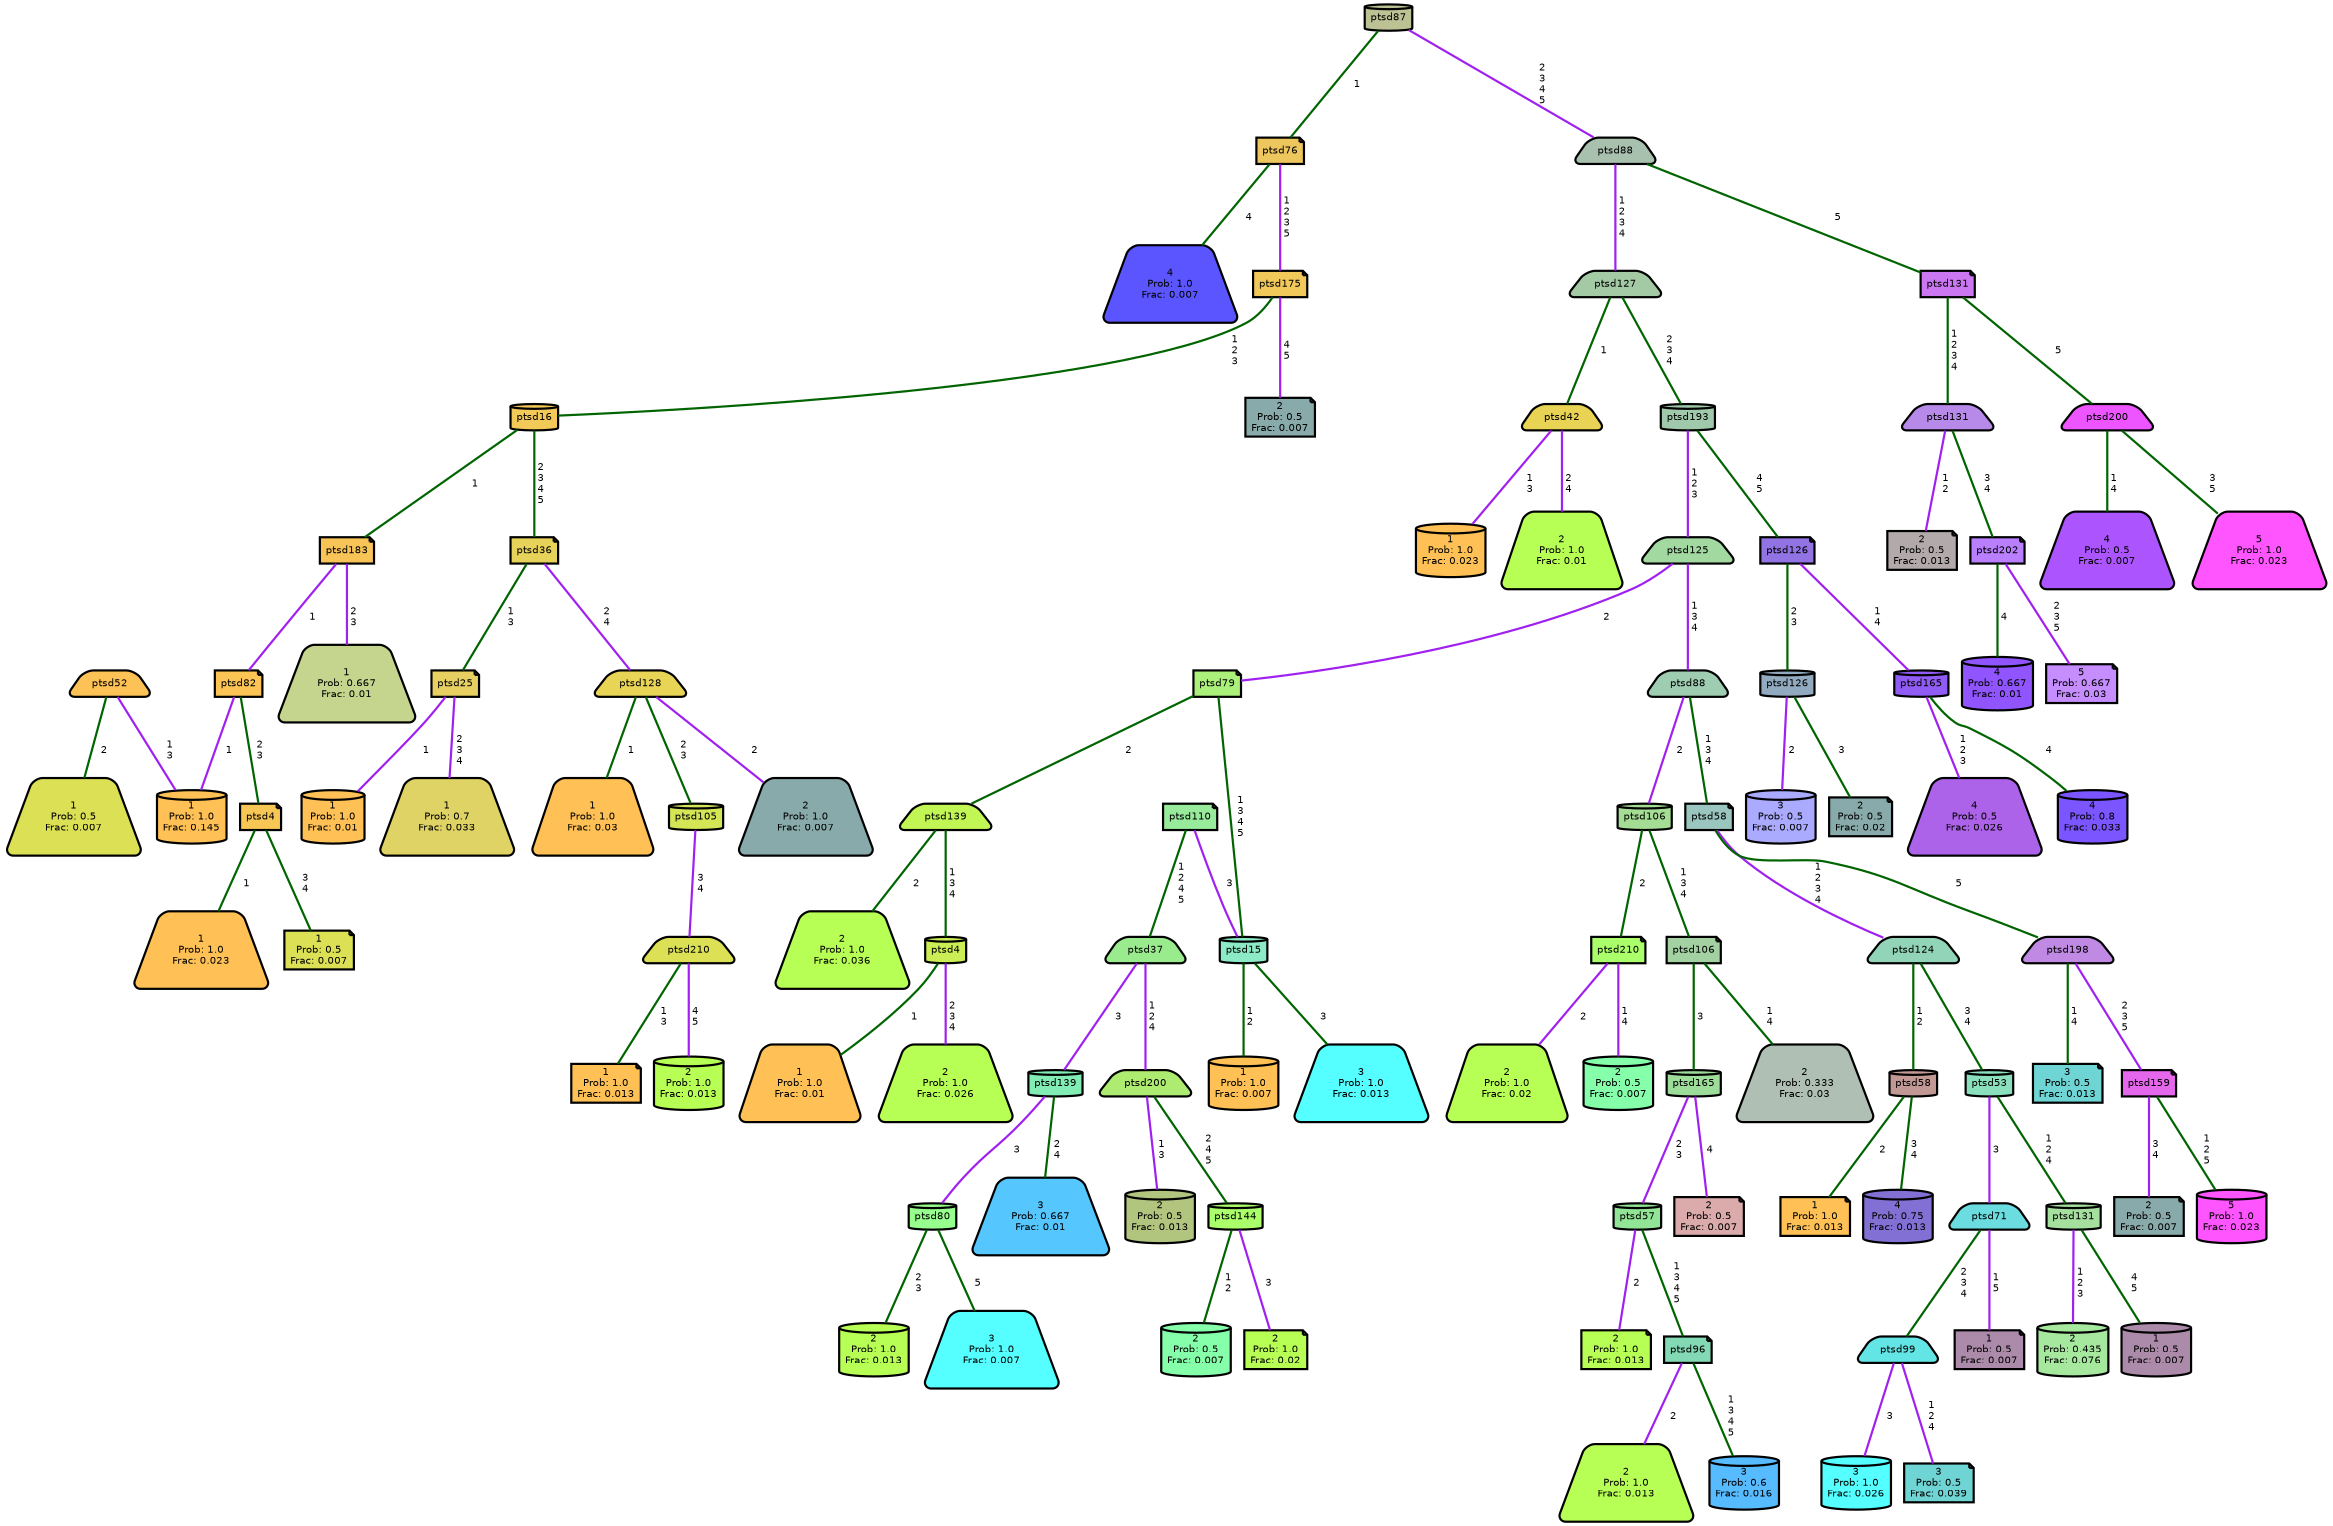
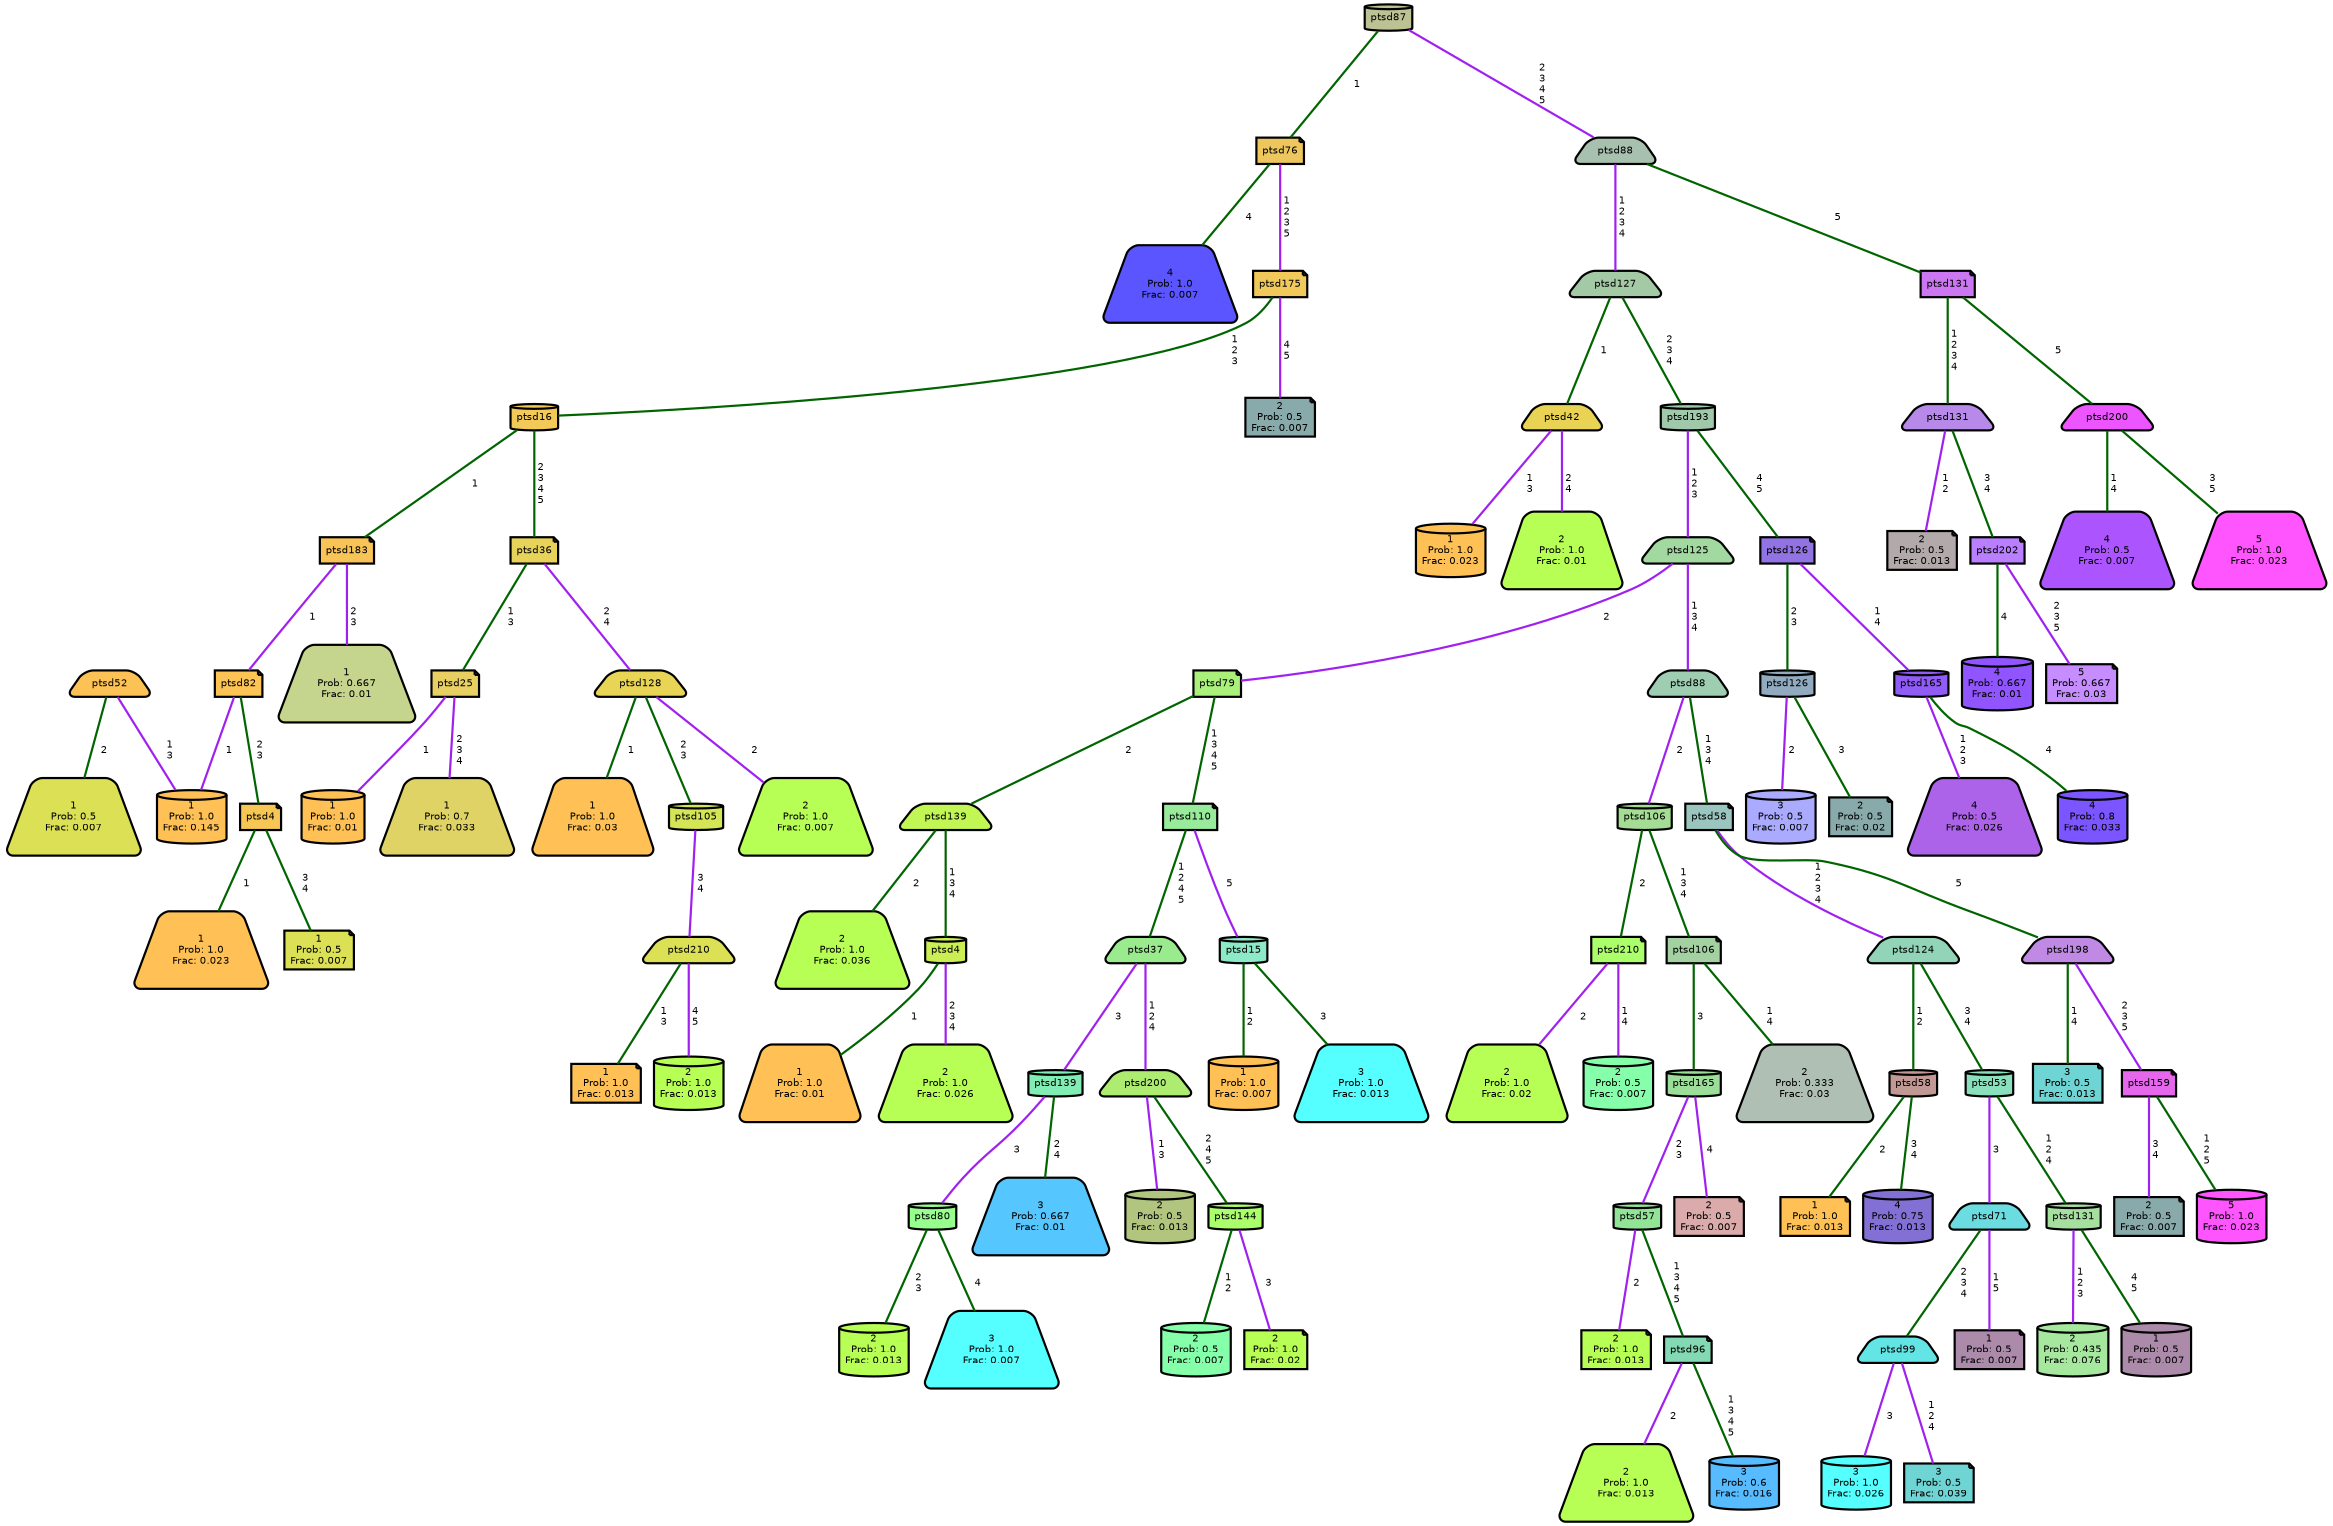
(806, 817) -> (806, 817)
(1230, 817) -> (1204, 750)
(1228, 883) -> (1228, 883)
(976, 1283) -> (976, 1283)
